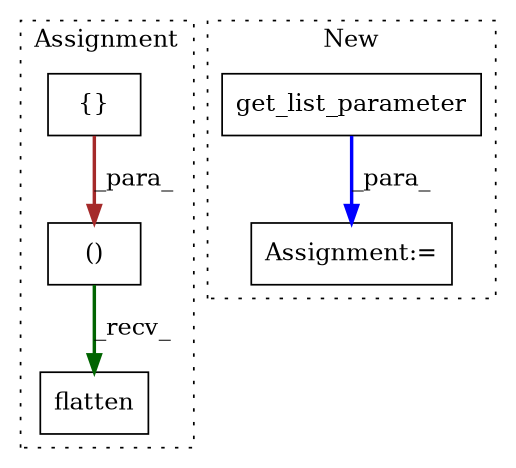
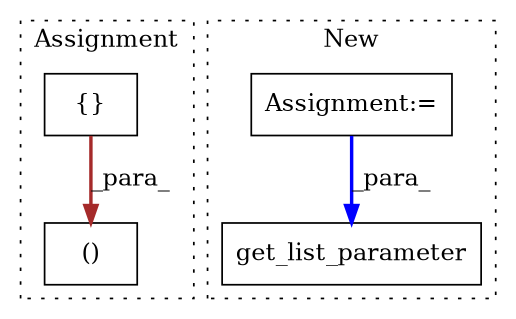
(352, 171) -> (352, 171)
(94, 403) -> none
